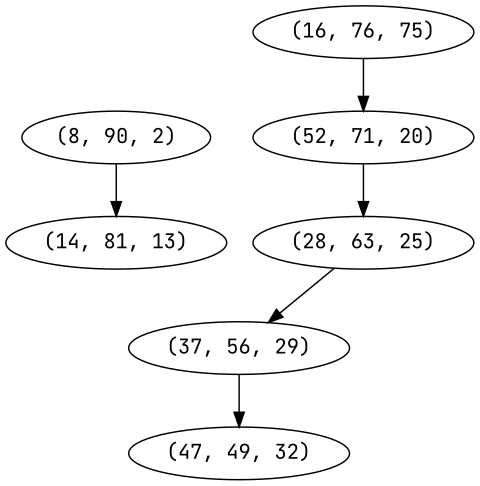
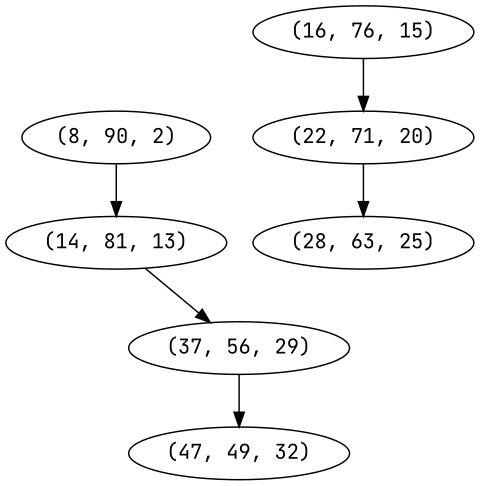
(363, 32) -> (363, 32)
(363, 137) -> (363, 137)
(307, 291) -> (172, 291)
